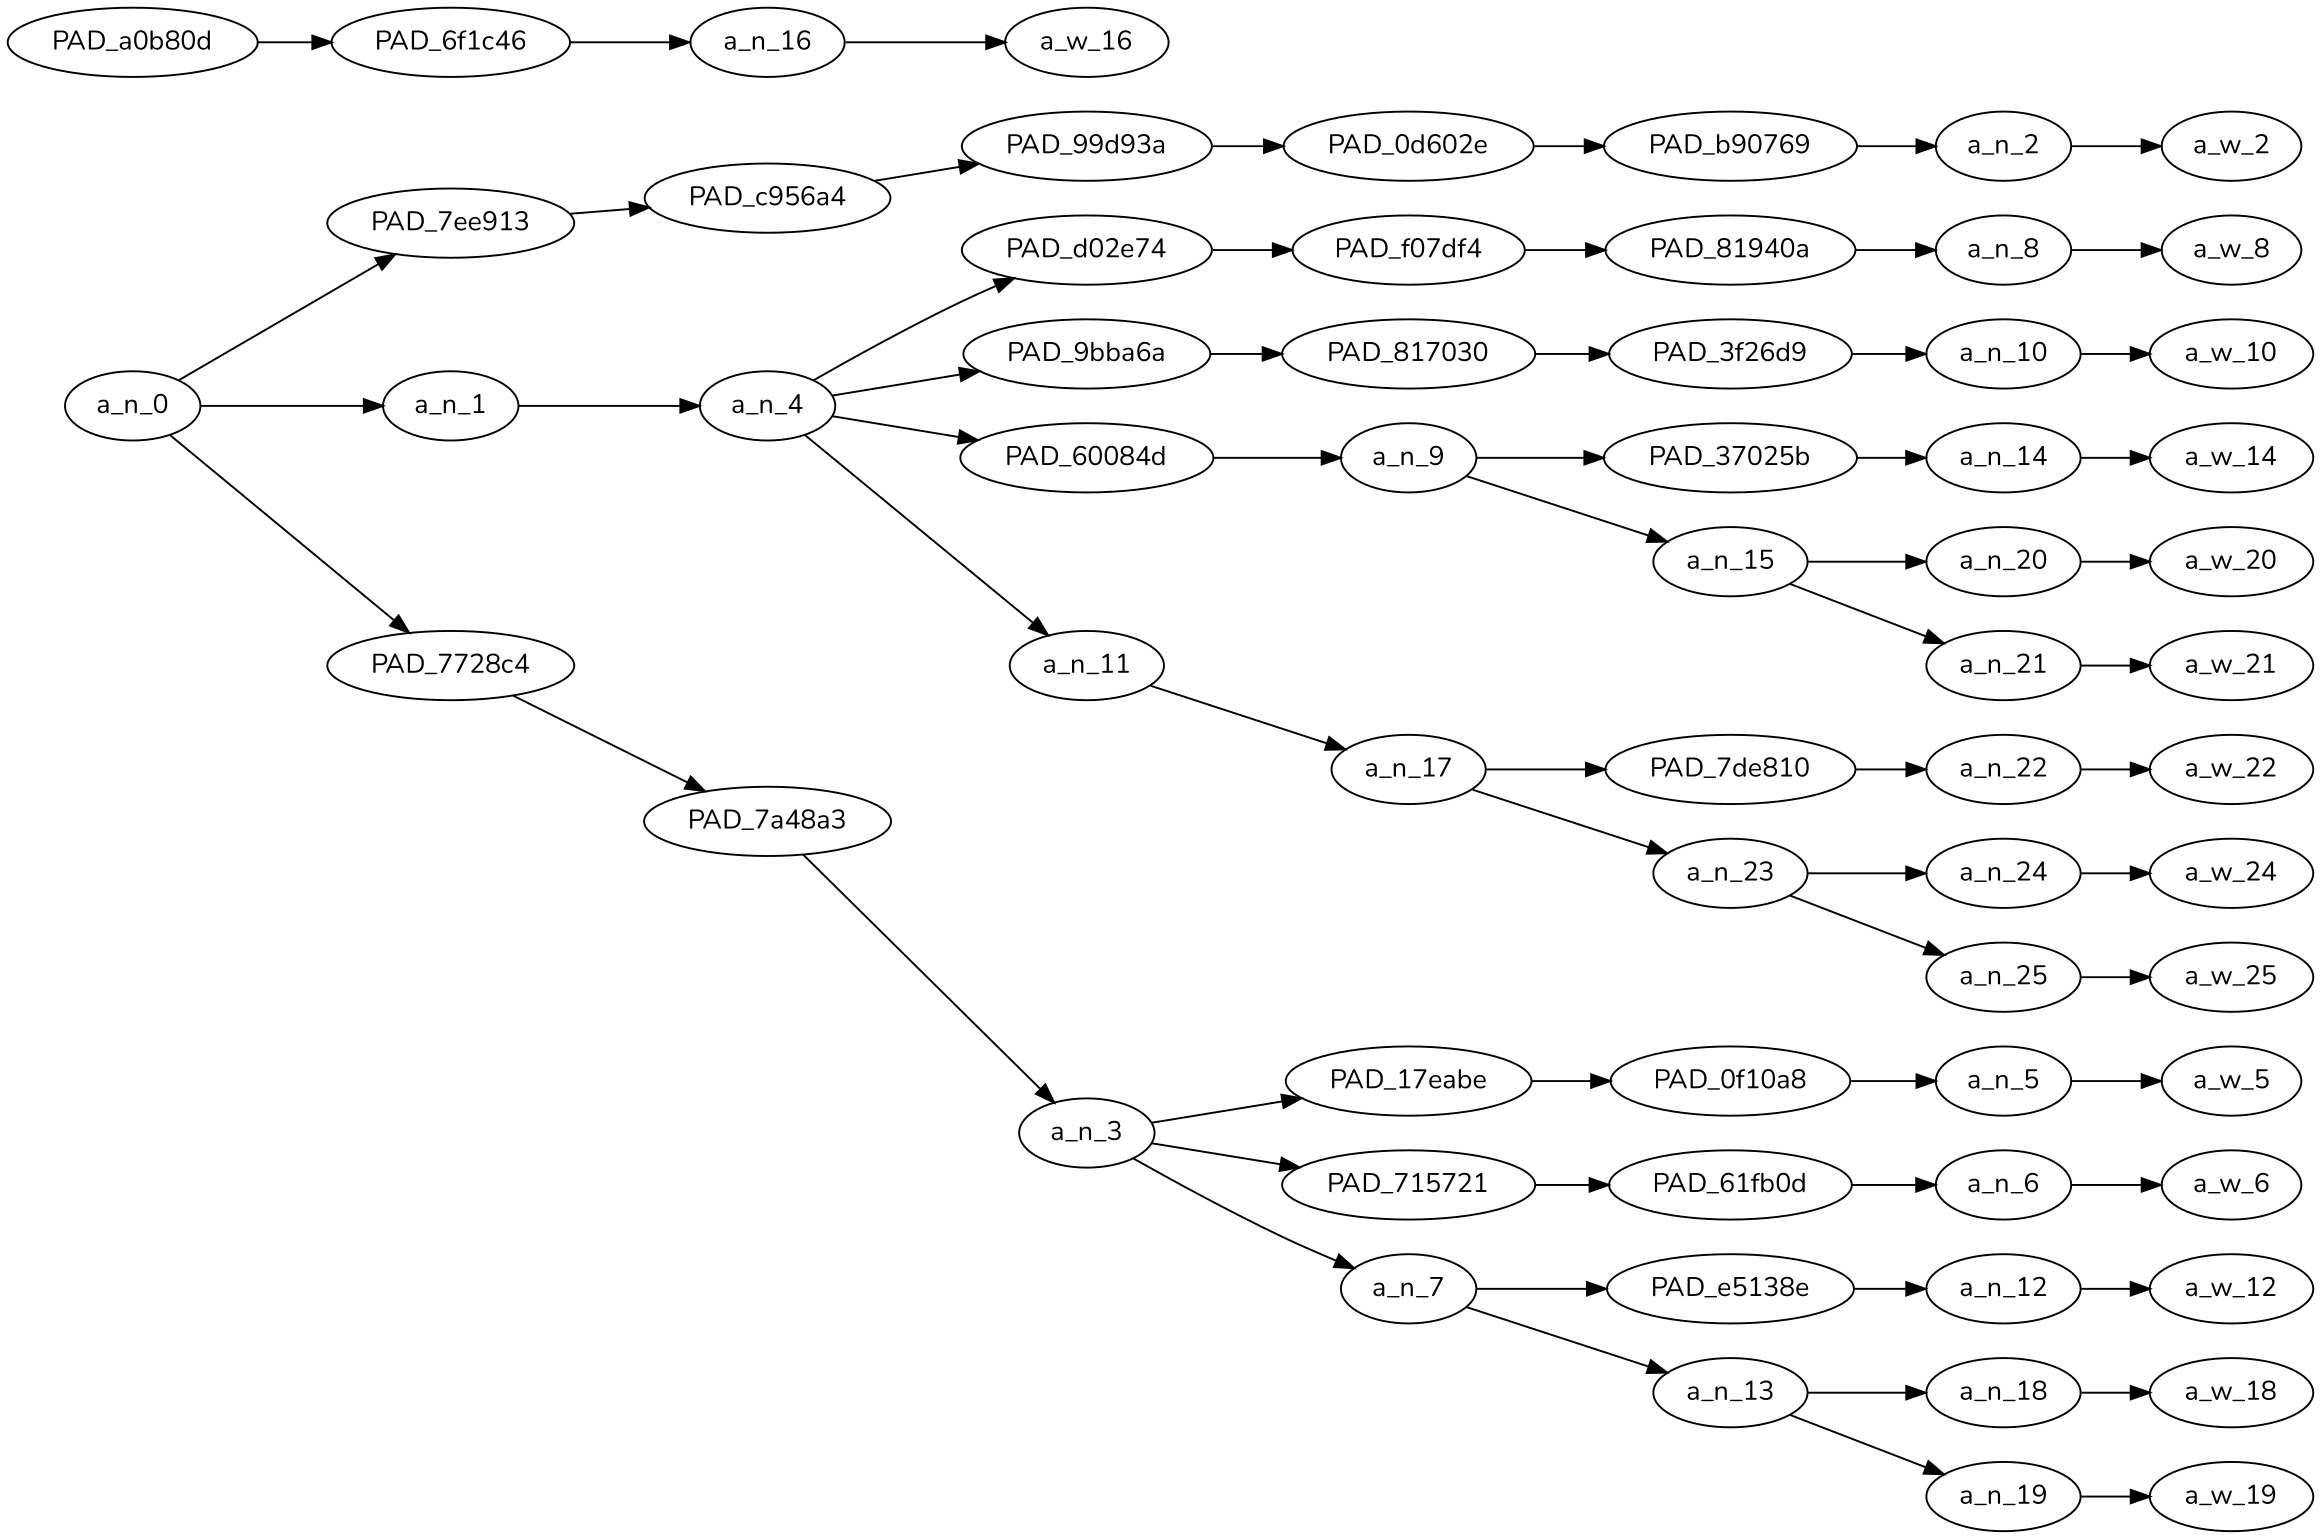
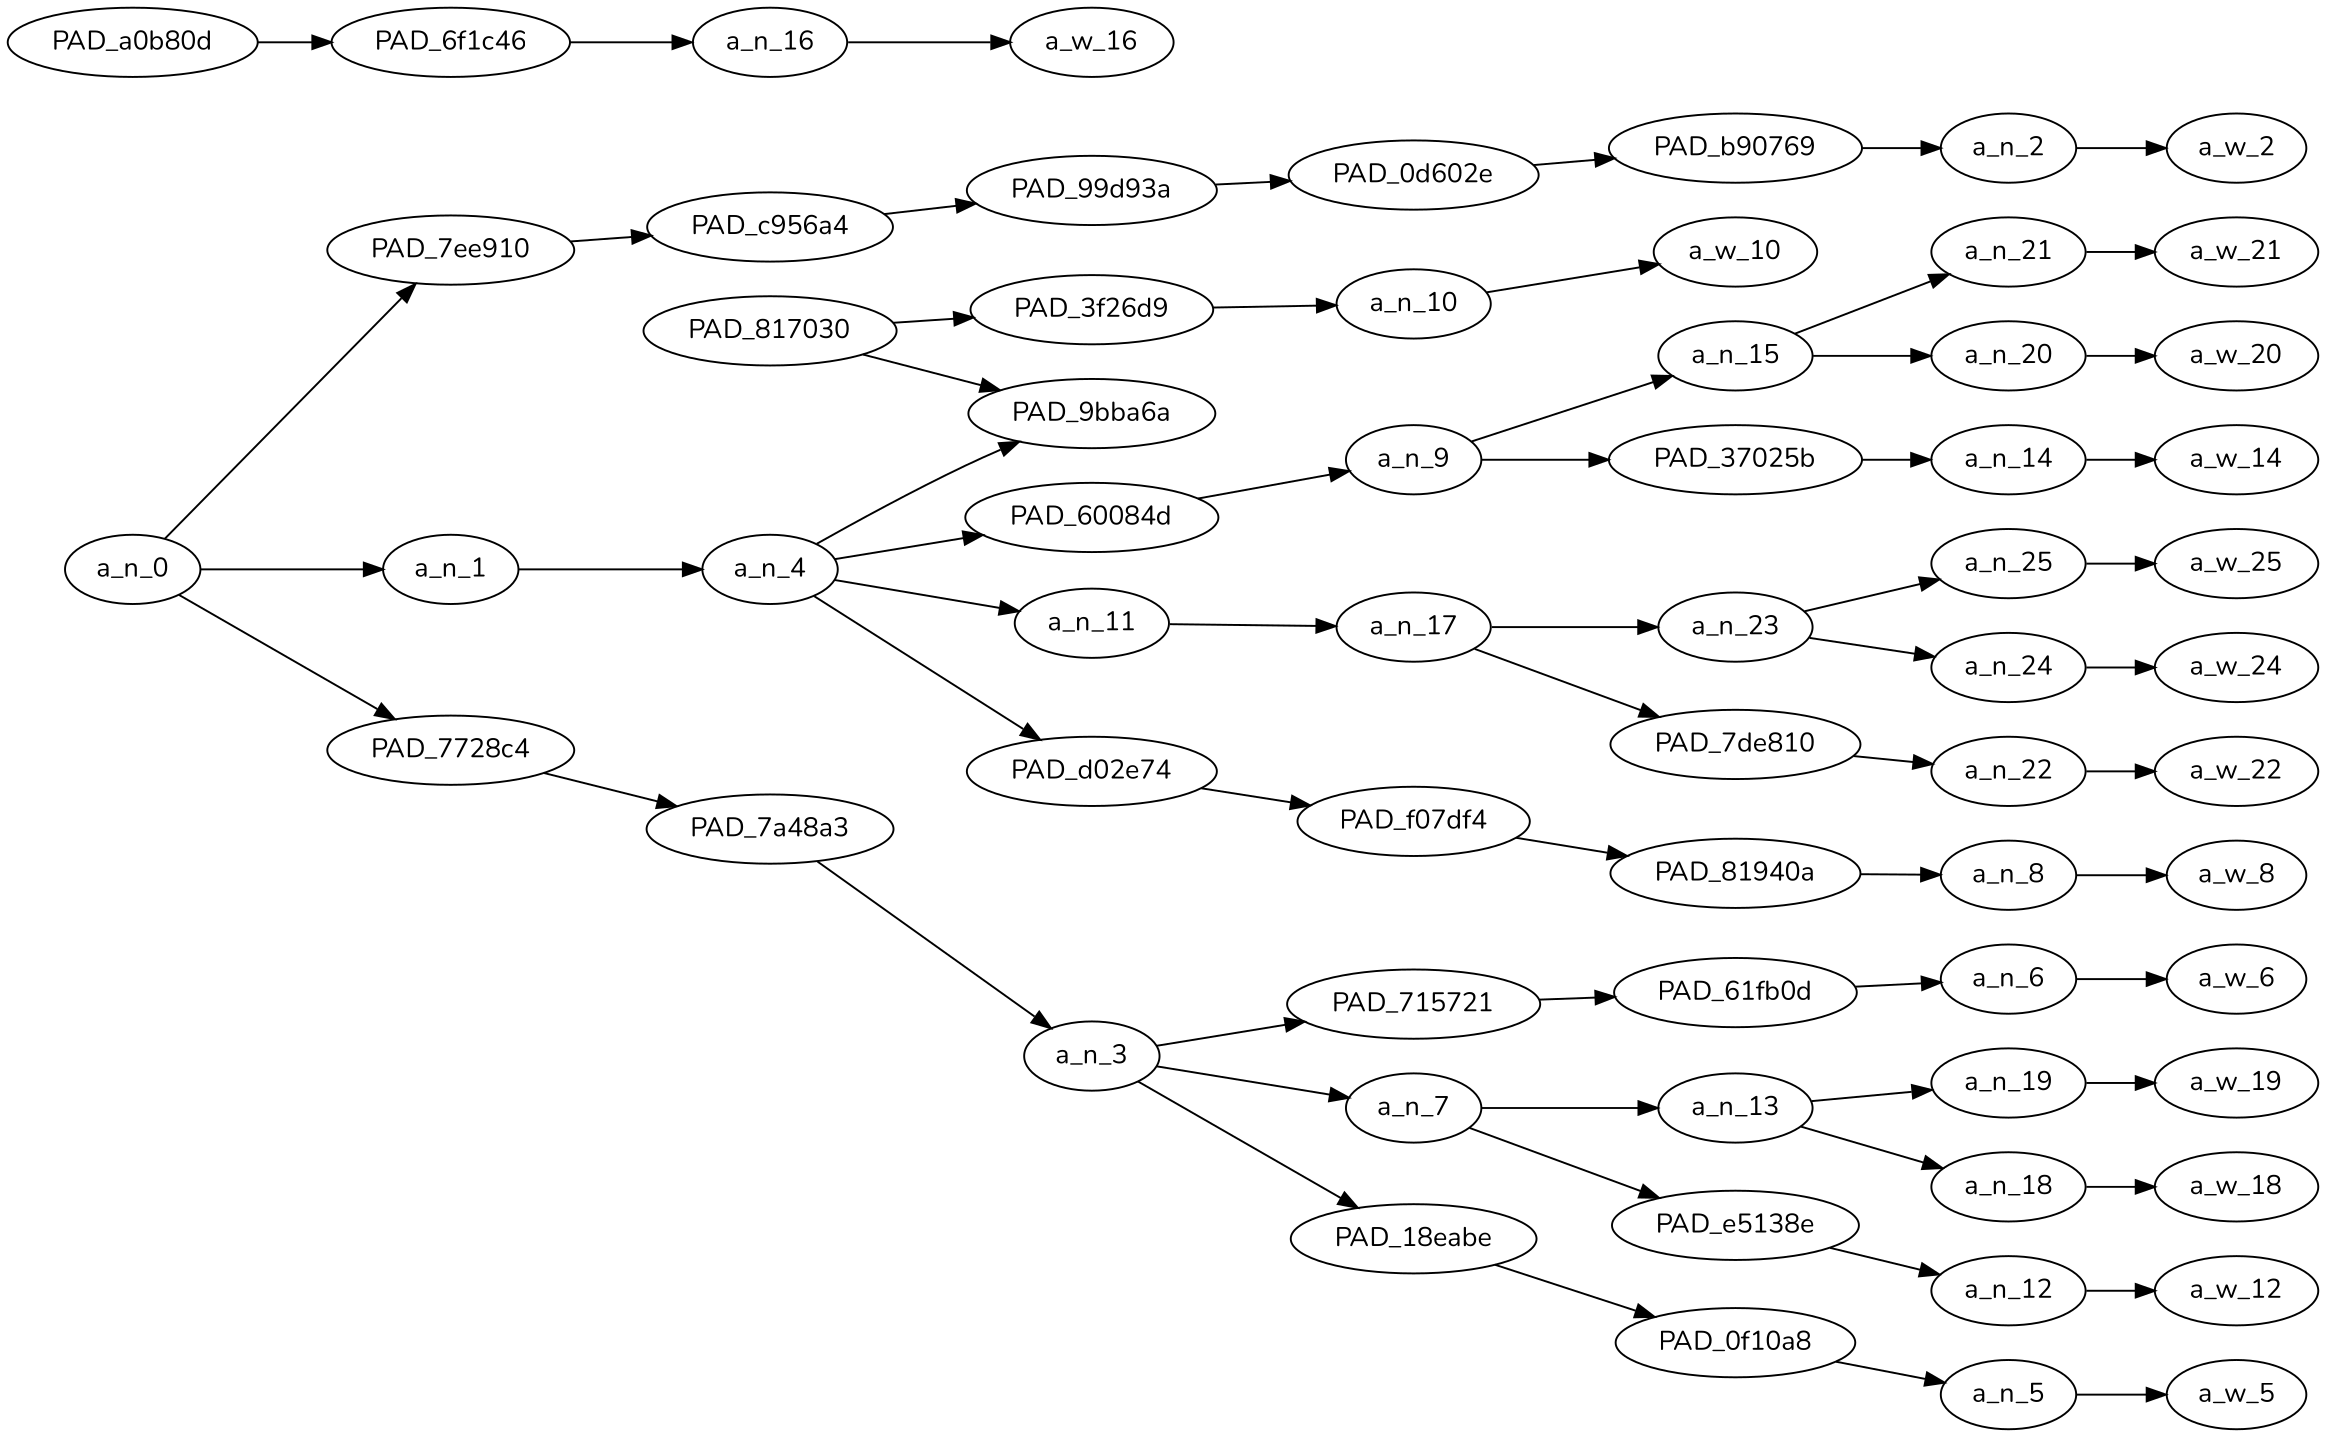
(451, 223) -> (451, 250)
(1237, 354) -> (922, 370)
(1409, 1081) -> (1414, 1239)
